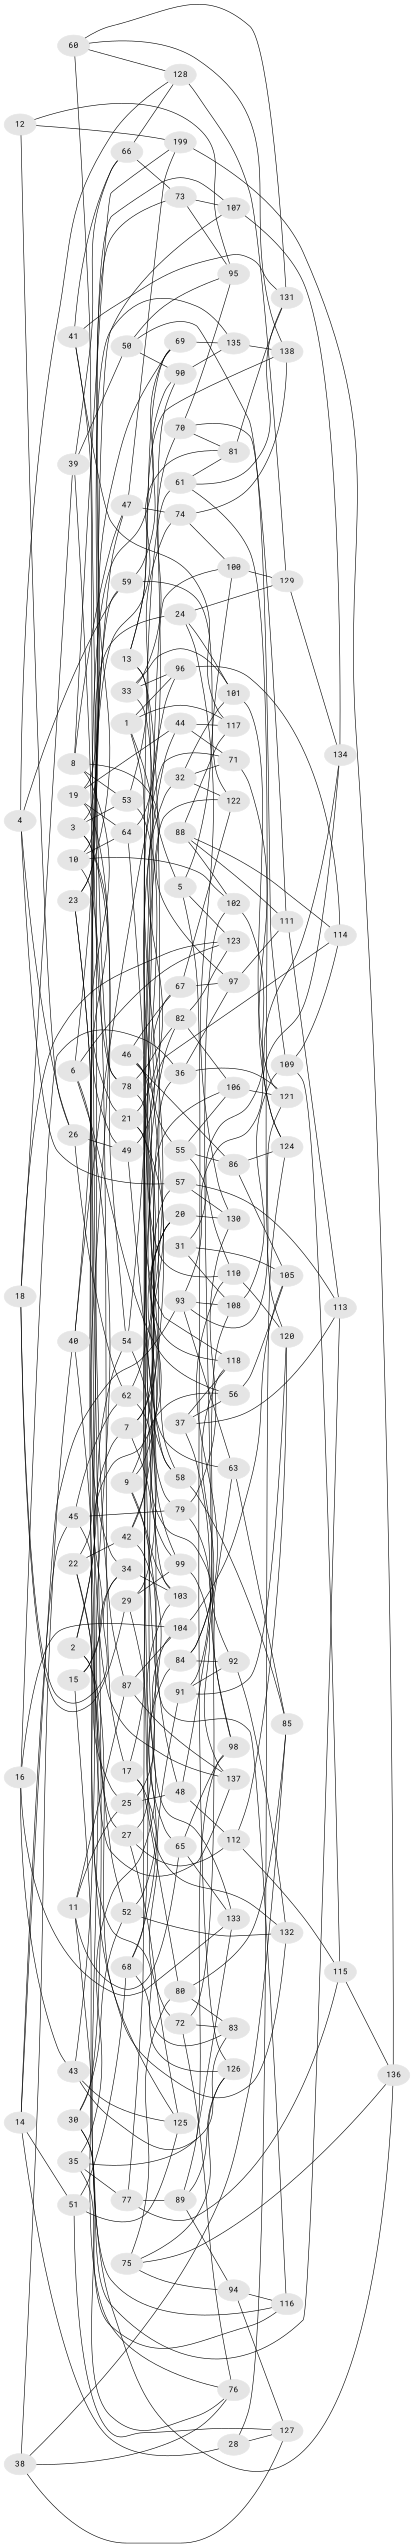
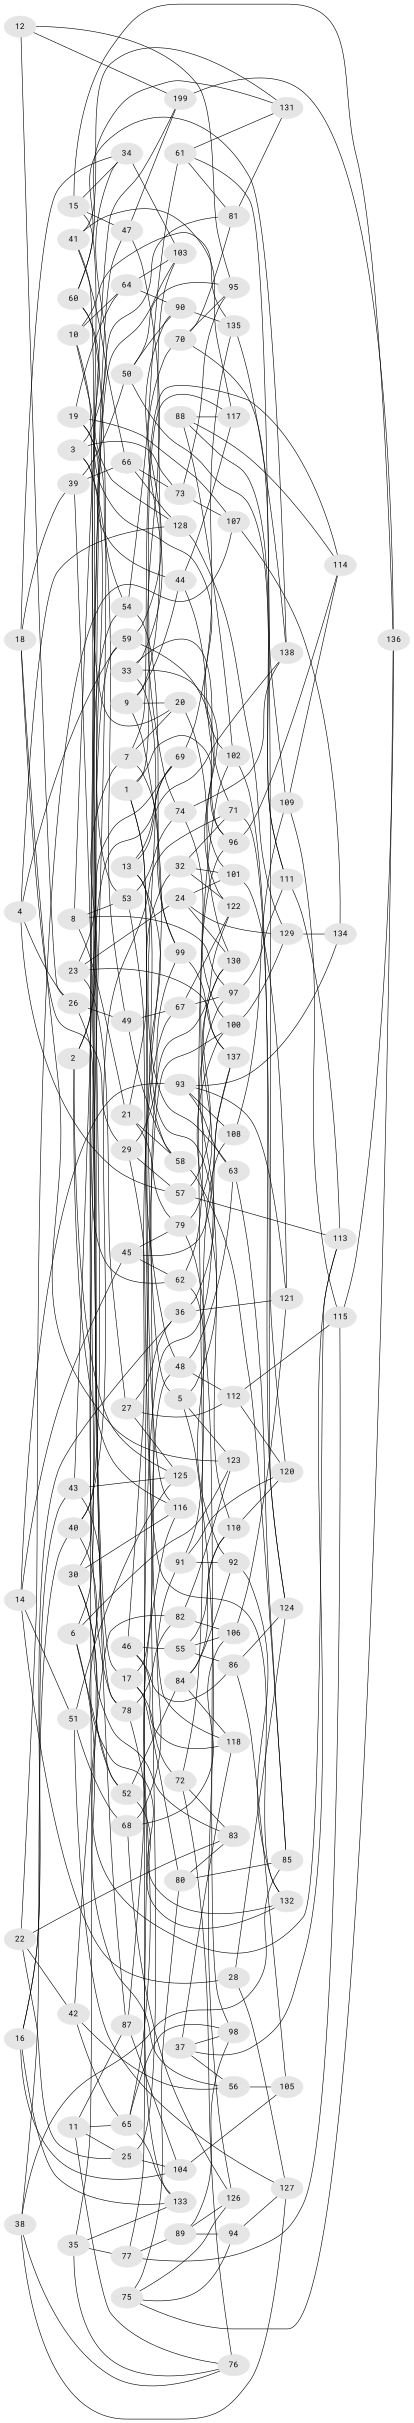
(83, 693) -> (106, 221)
(180, 1247) -> none
(262, 2298) -> (150, 1936)
